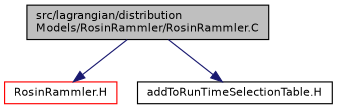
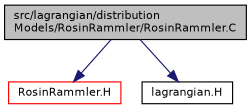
(235, 93) -> (187, 93)
